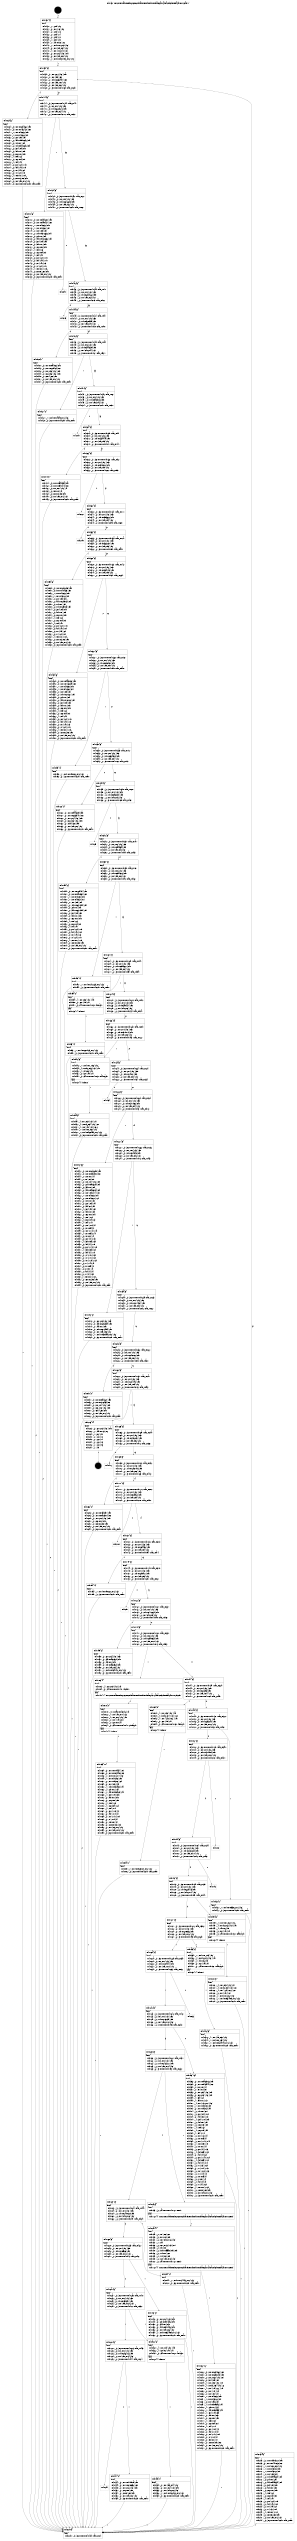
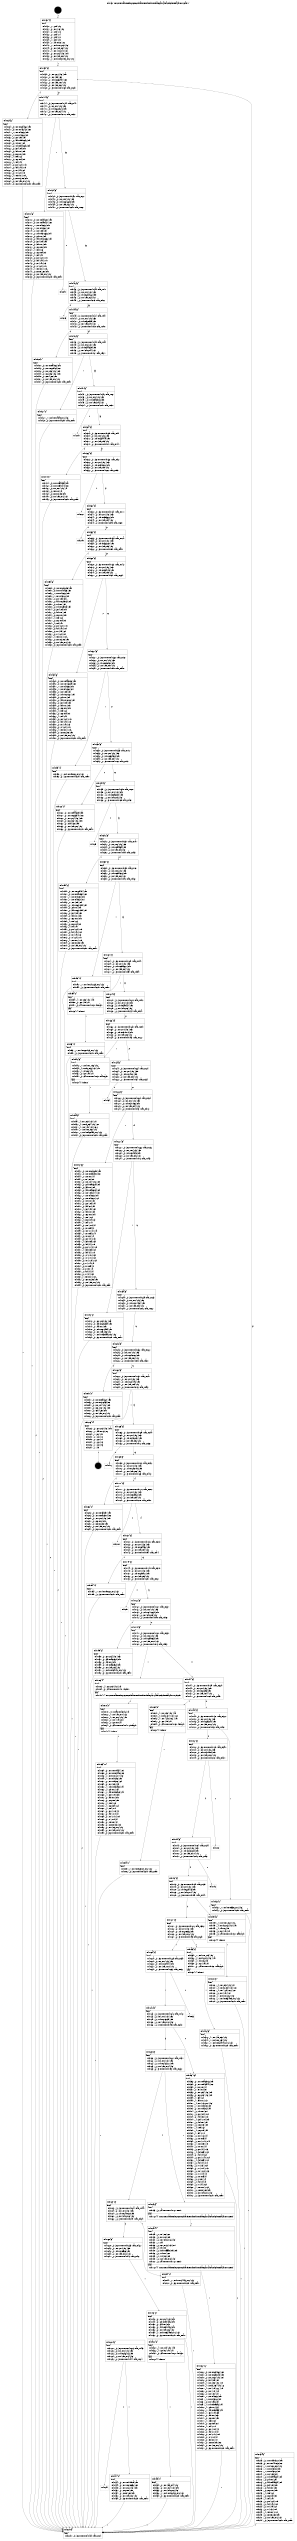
(125, 2298) -> none
